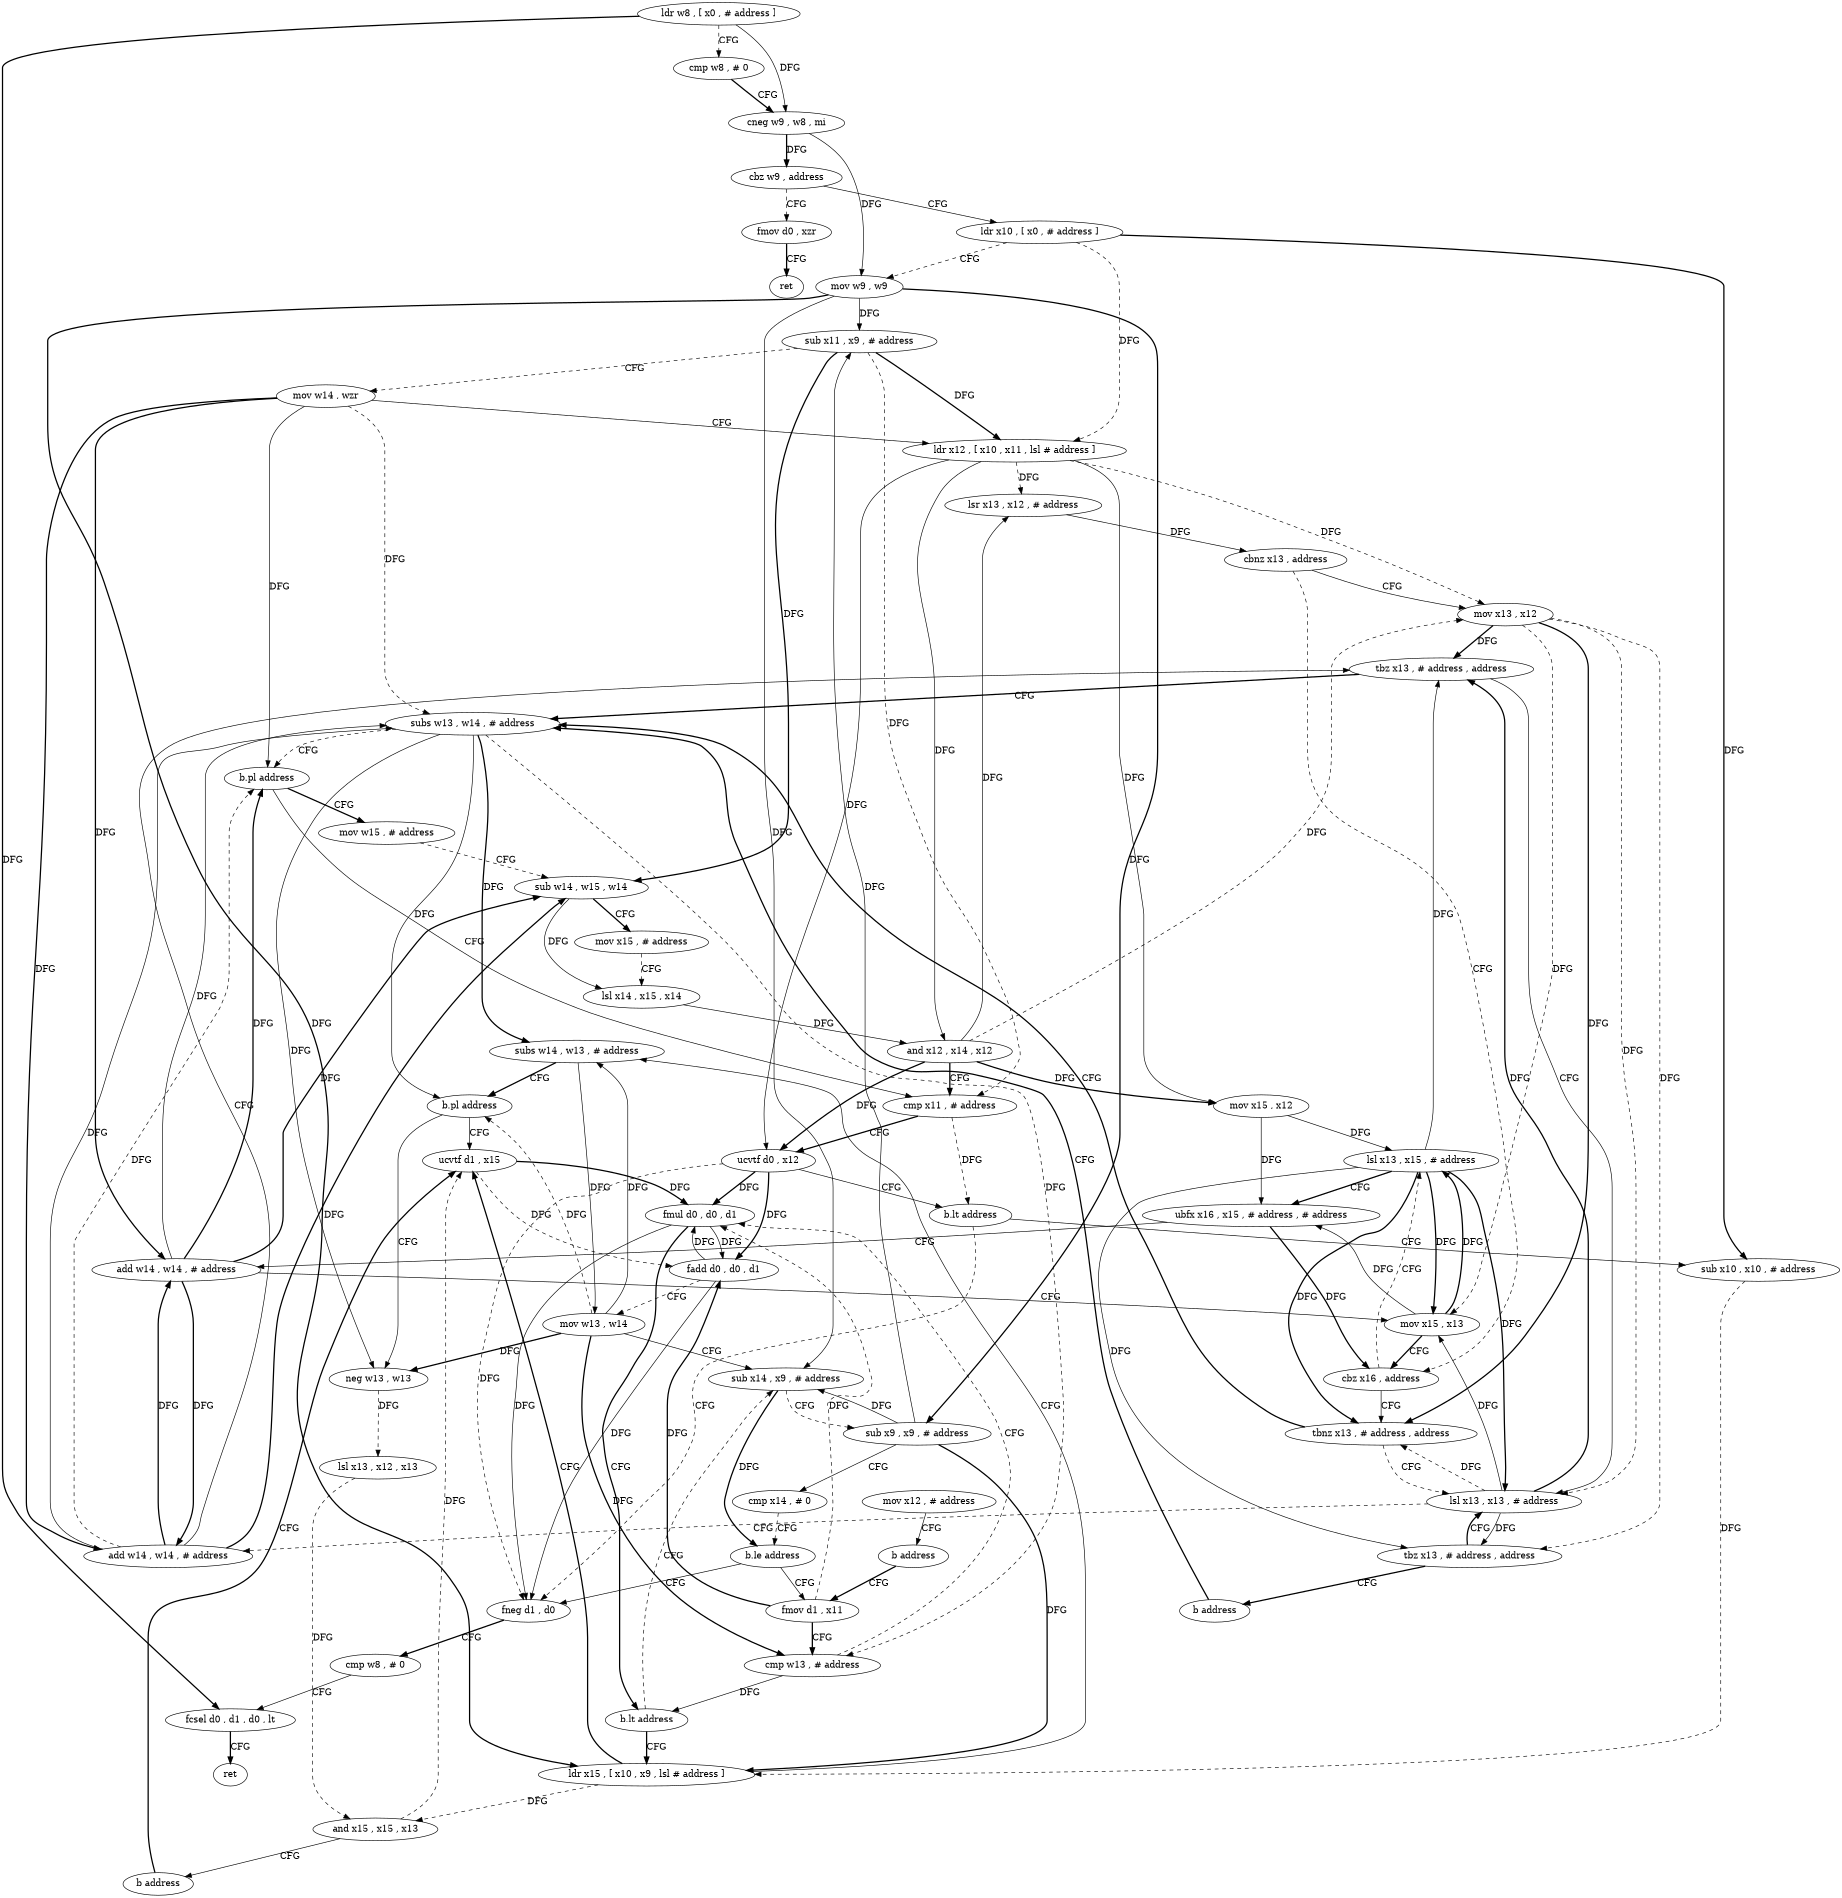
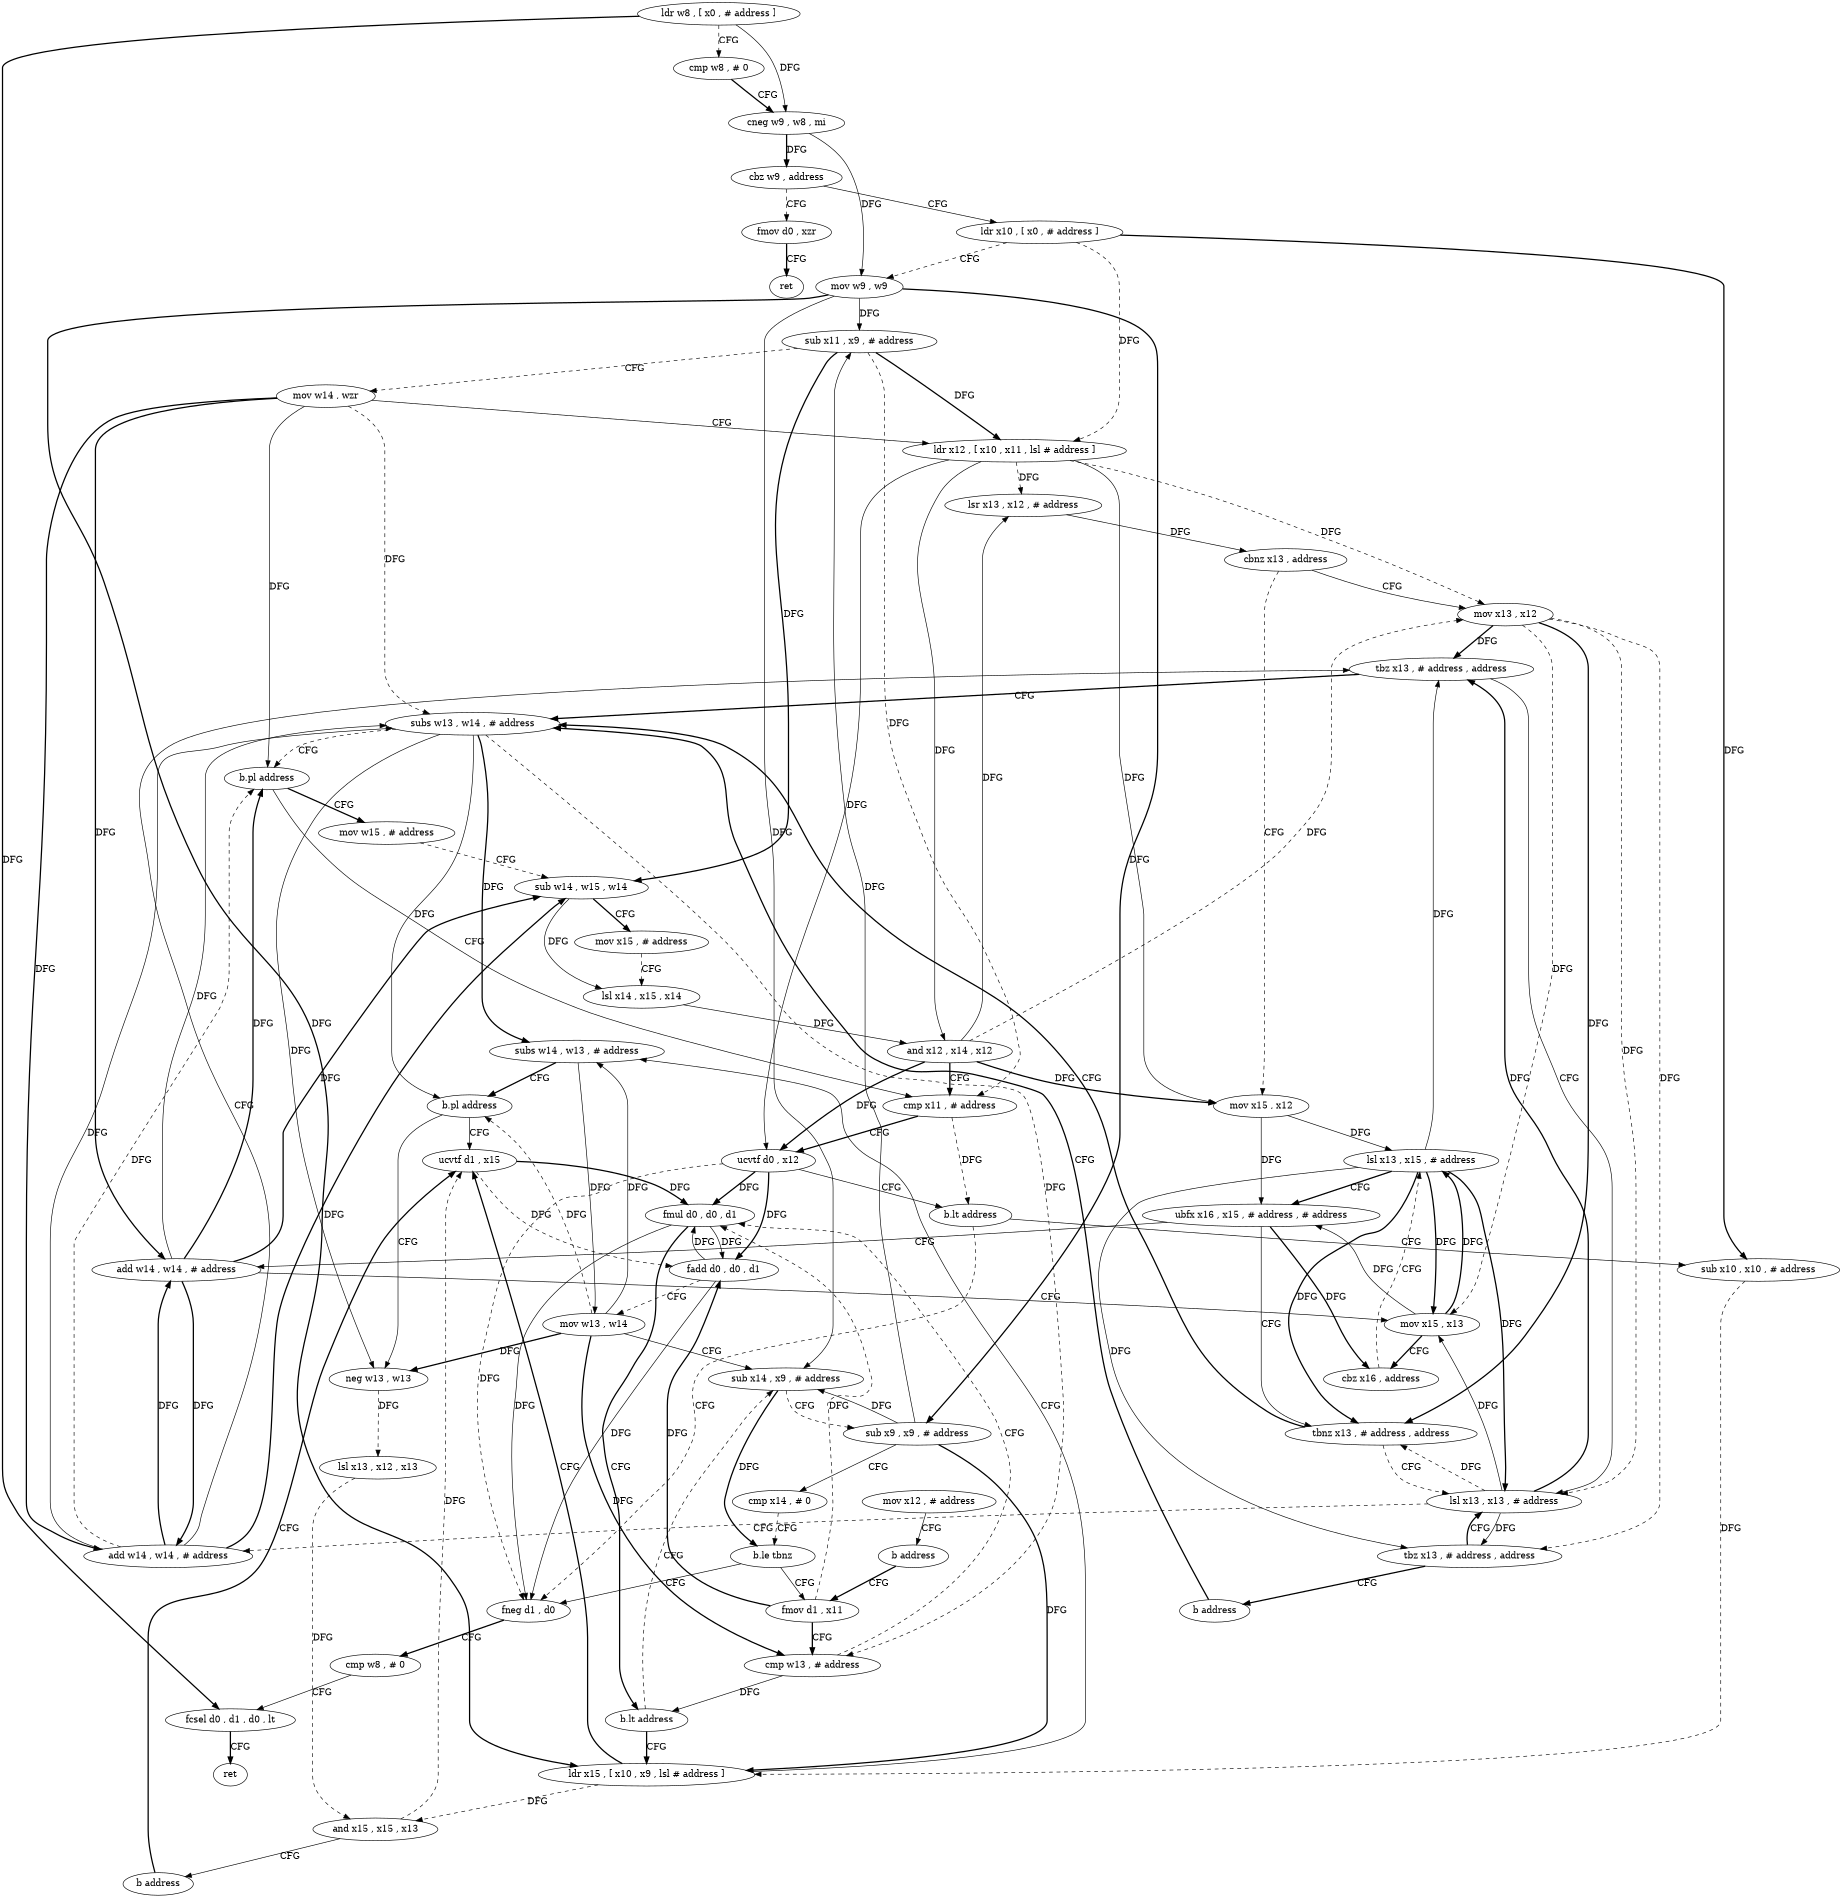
(1469, 956) -> (1264, 828)
(1381, 1403) -> (1261, 1337)
(773, 1556) -> (773, 1556)
